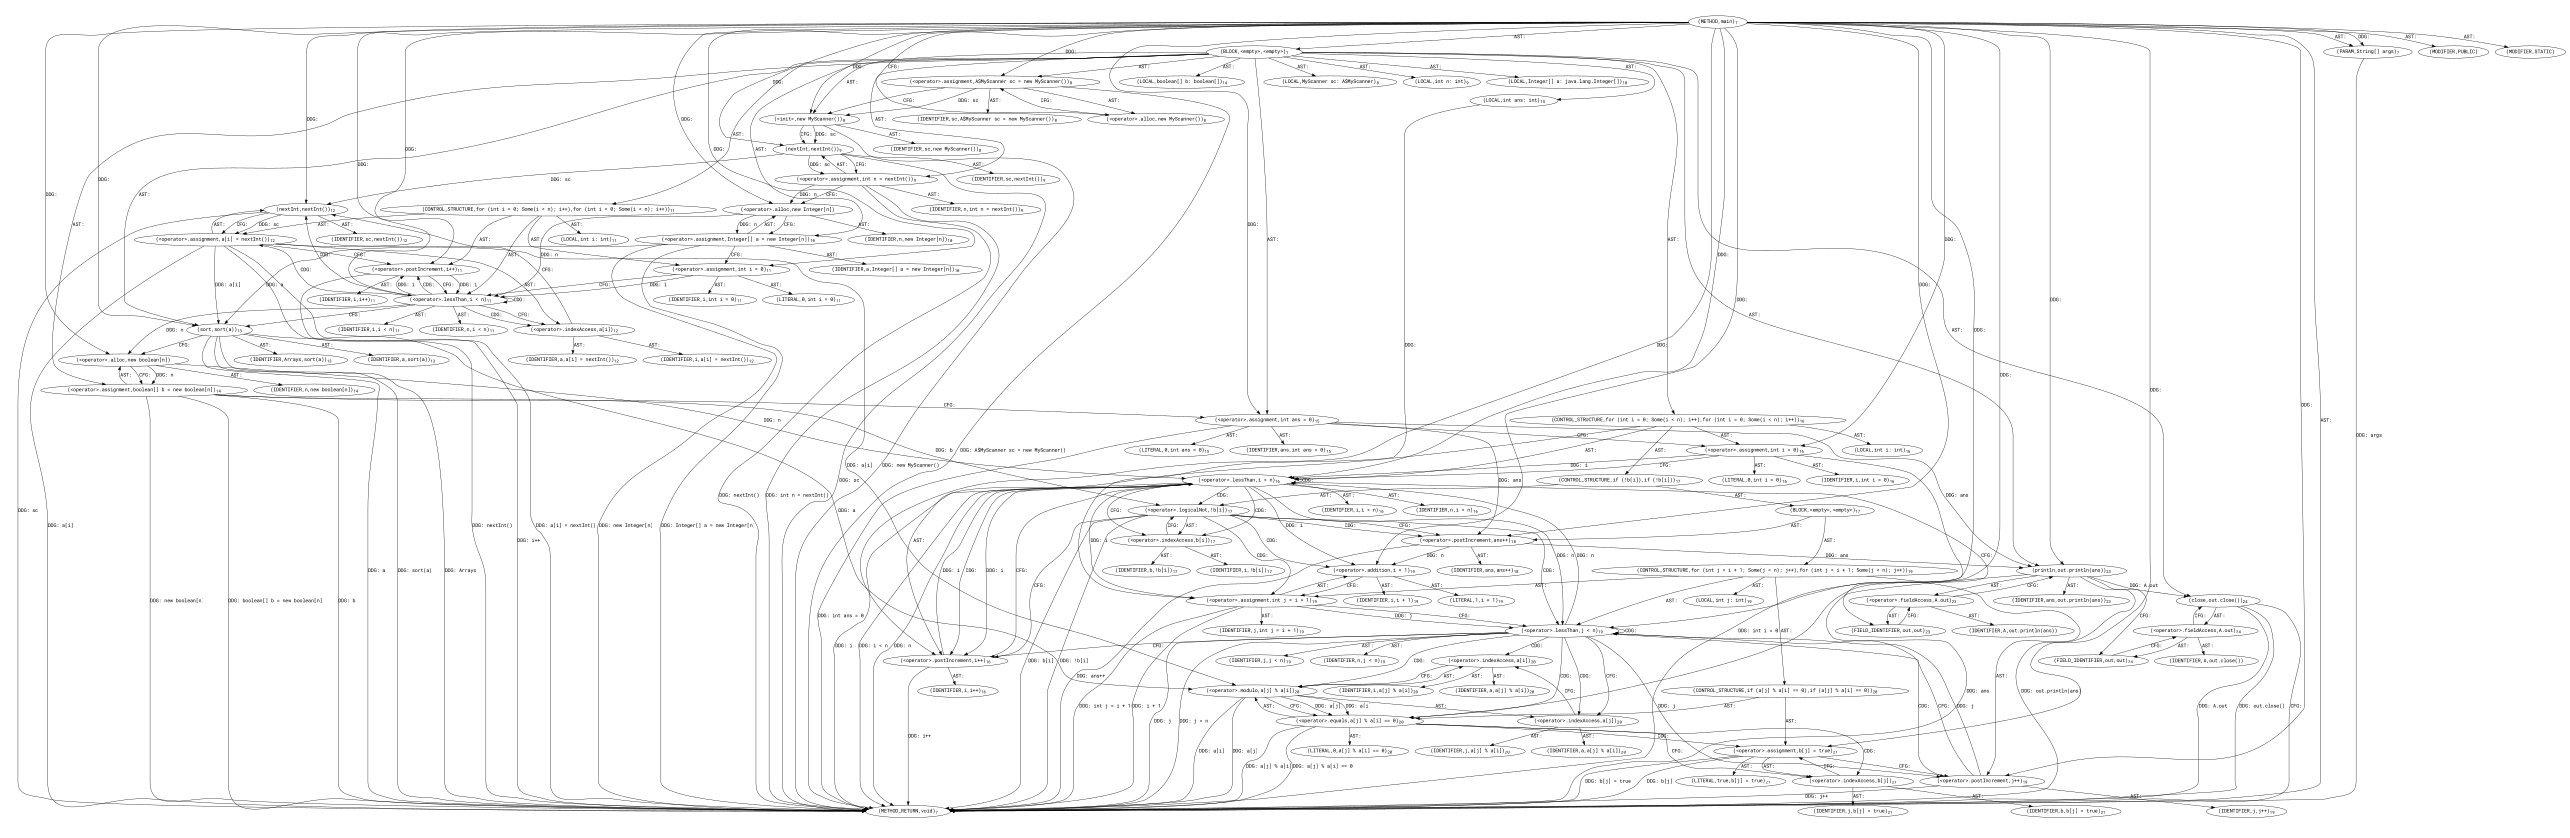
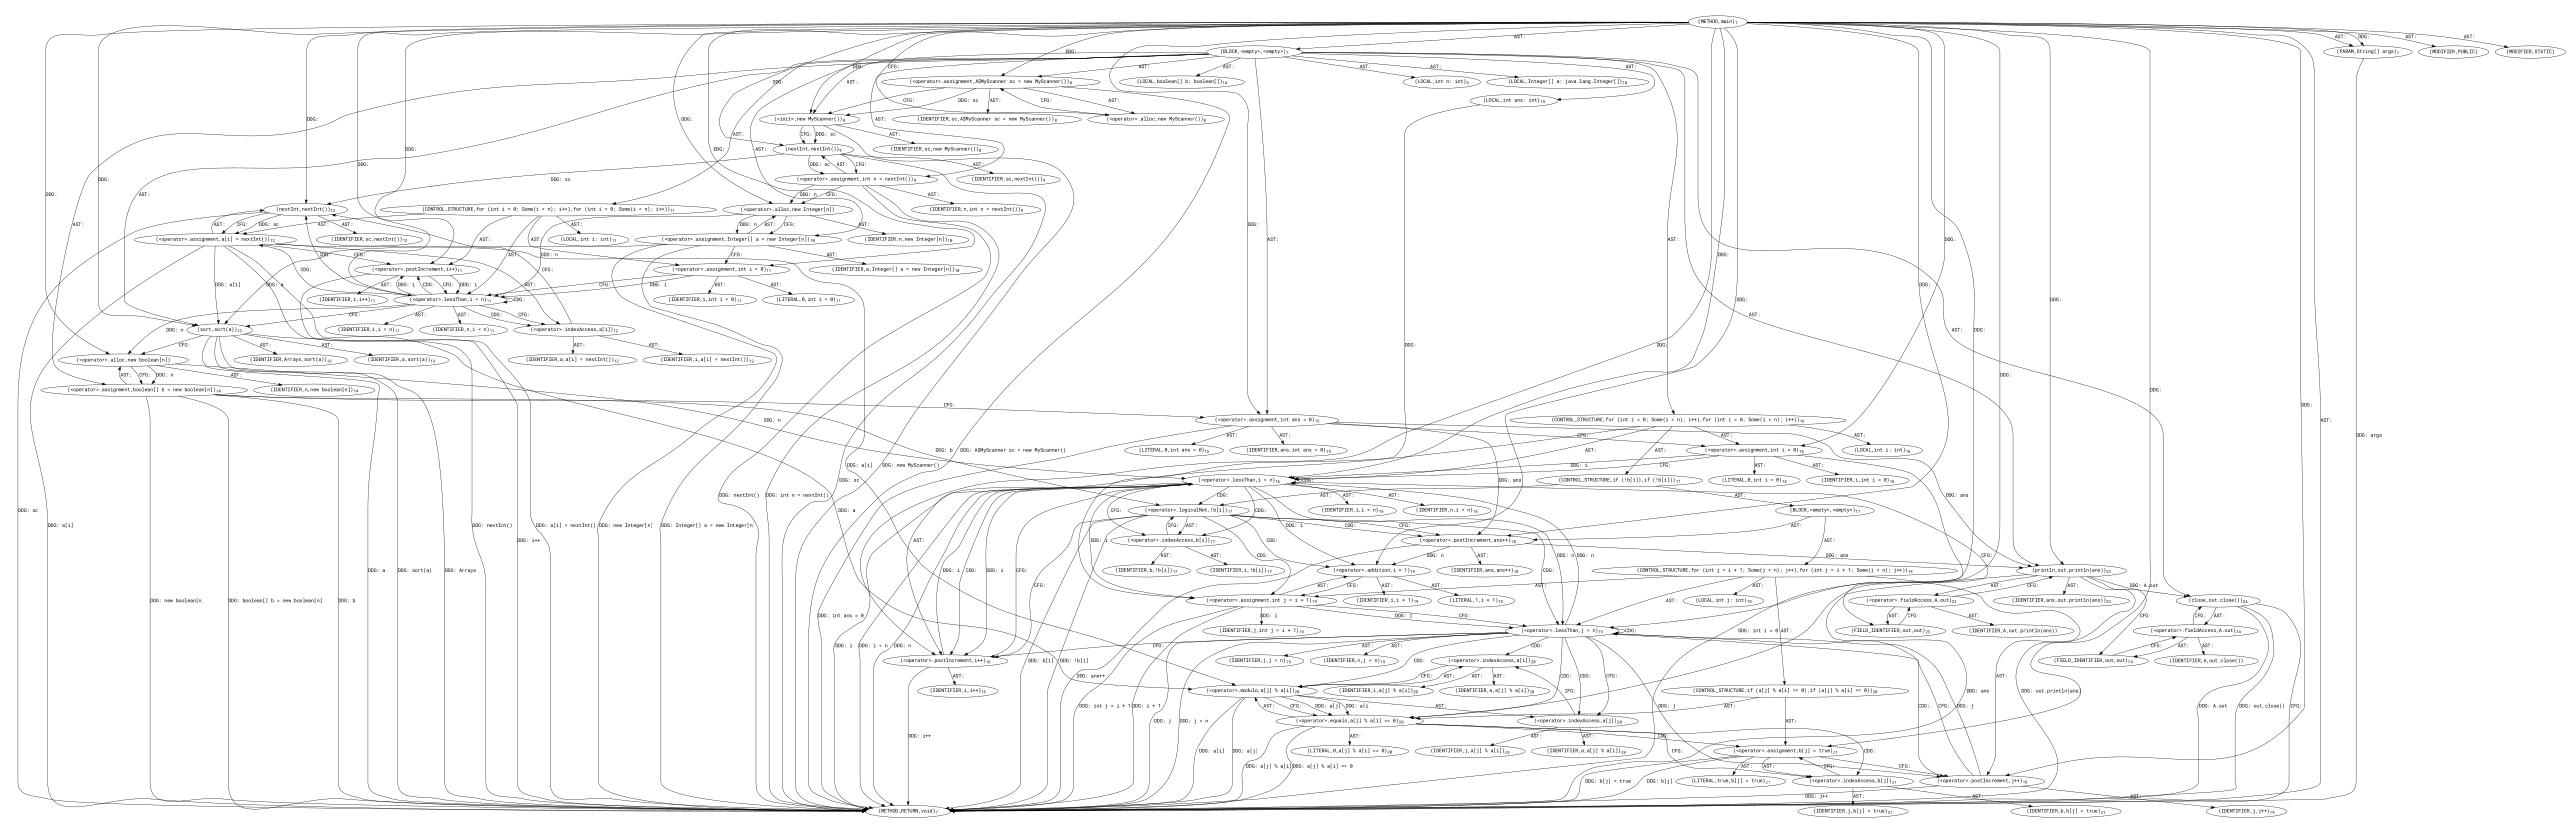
(1330, 82) -> none
(1269, 616) -> (1269, 616)
